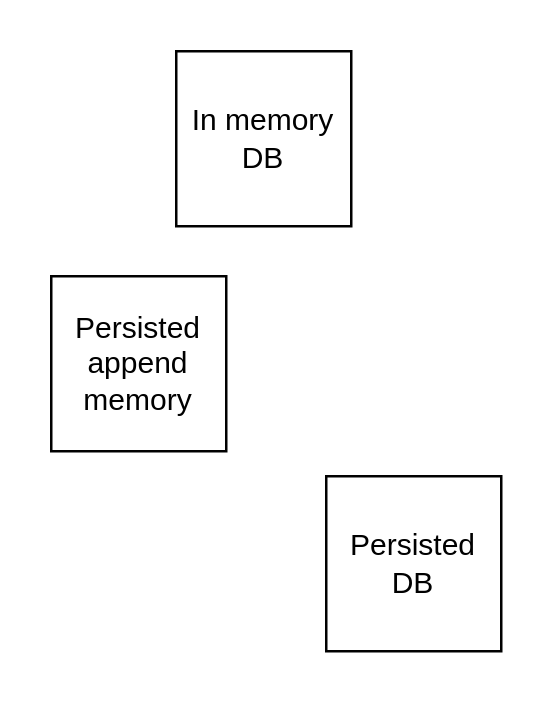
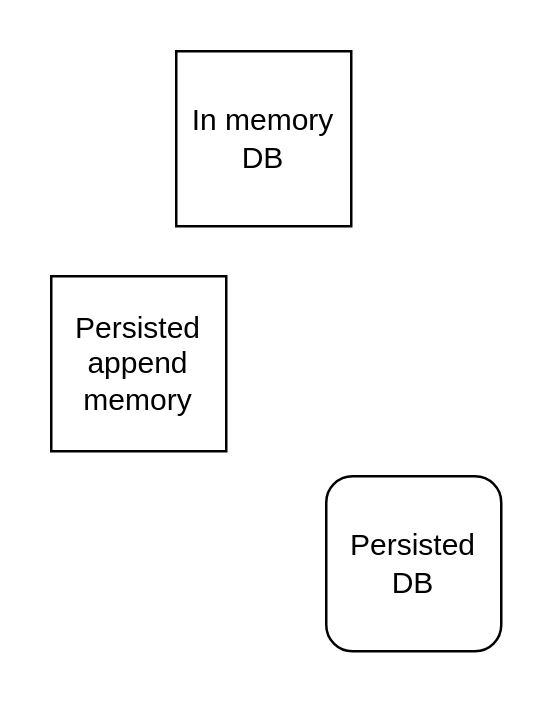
(414, 564) -> (414, 564)
